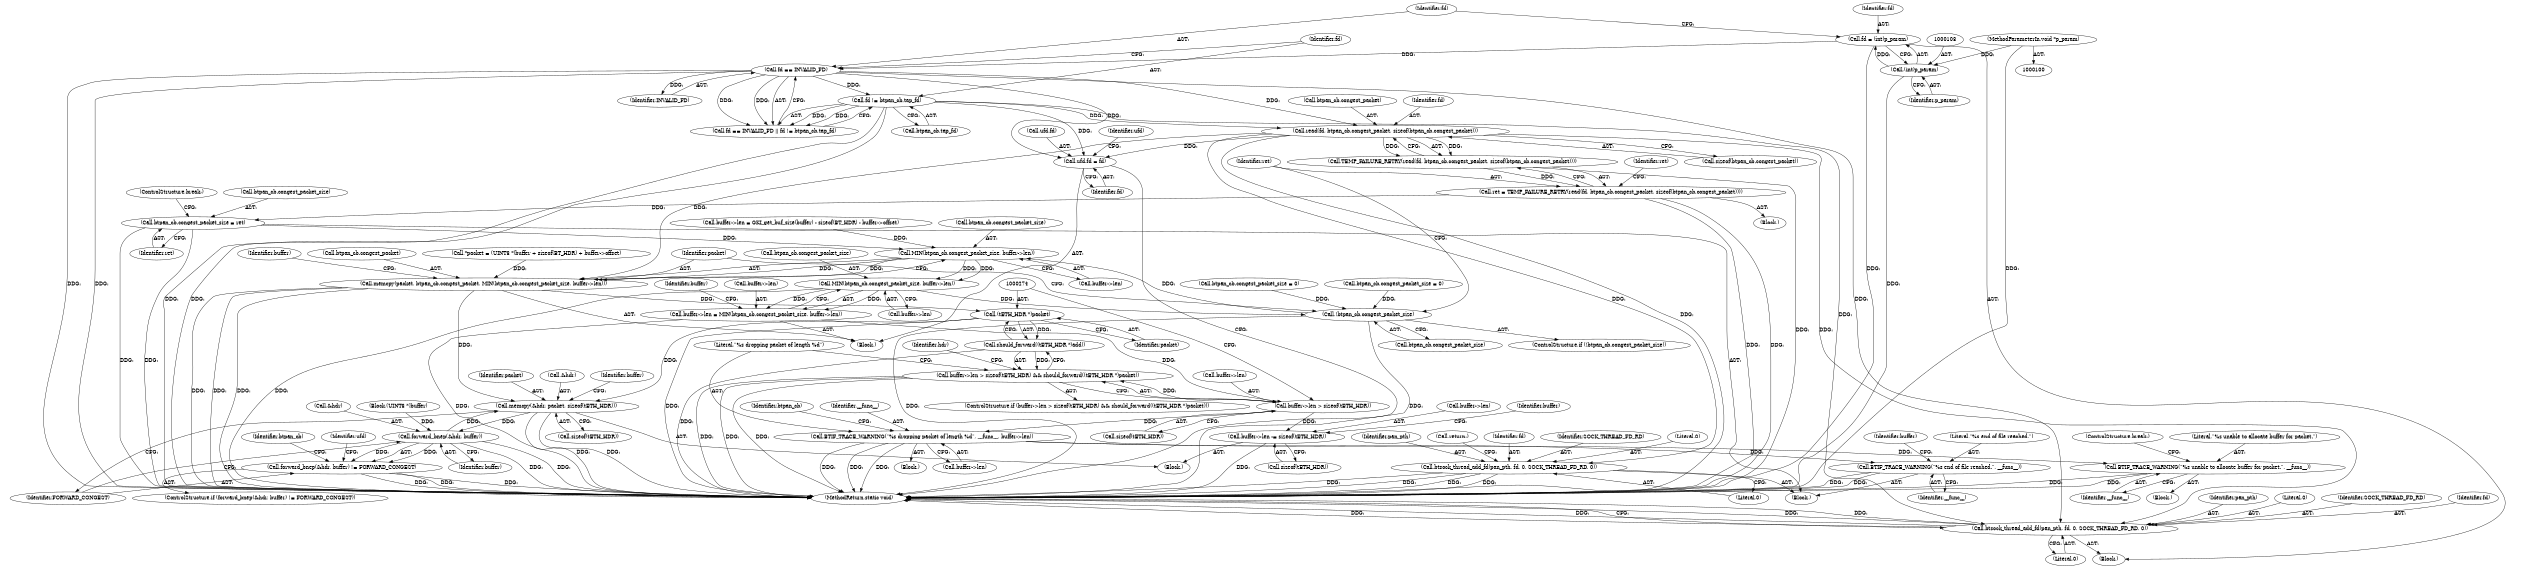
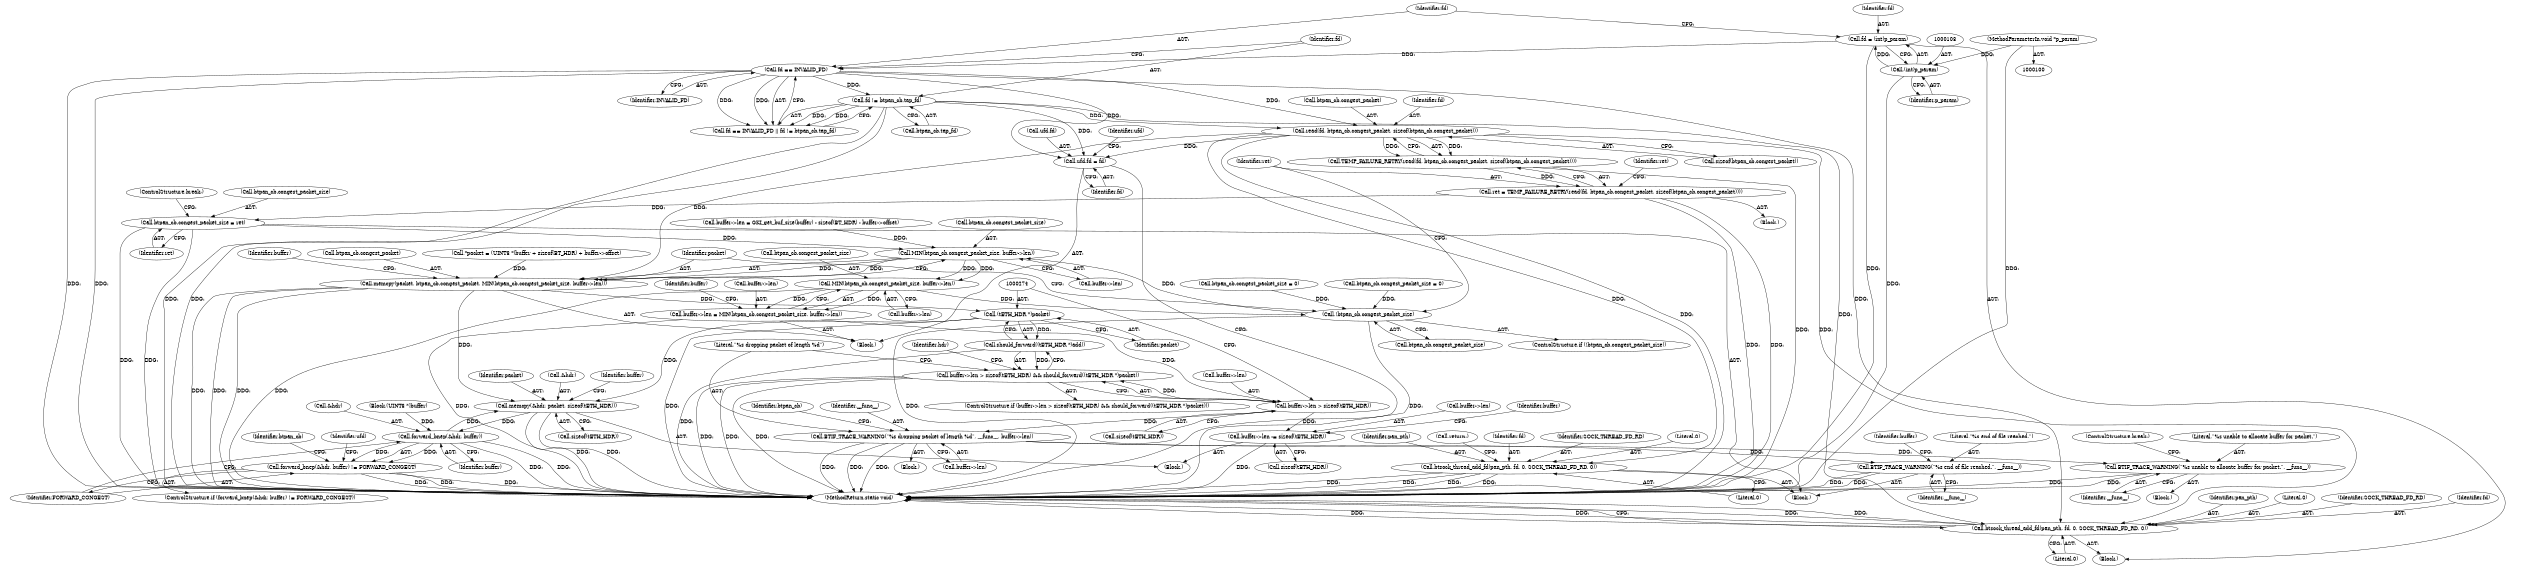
(678, 86) -> (678, 86)
(280, 422) -> (160, 479)
